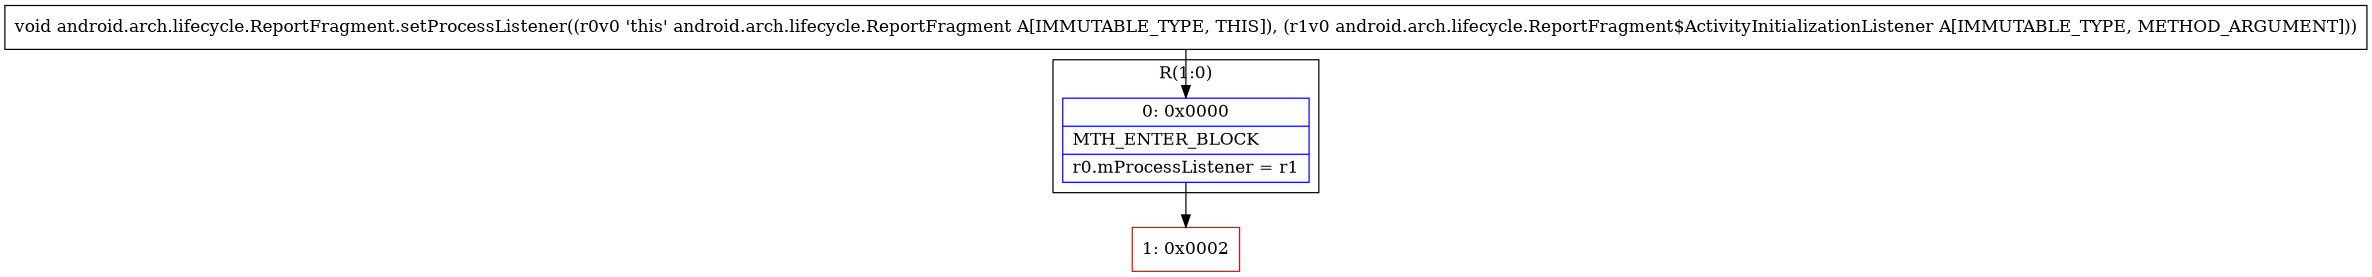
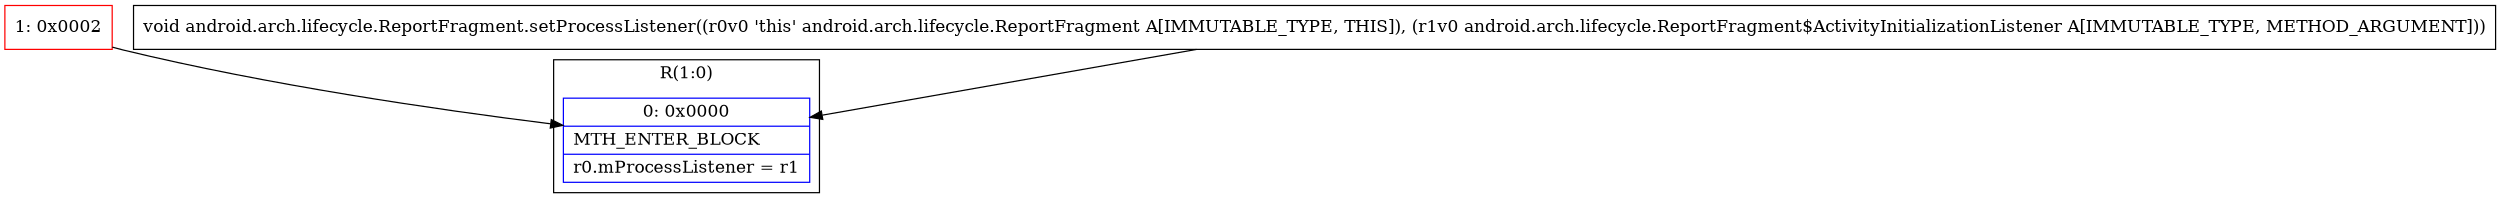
(1186, 200) -> (330, 92)
